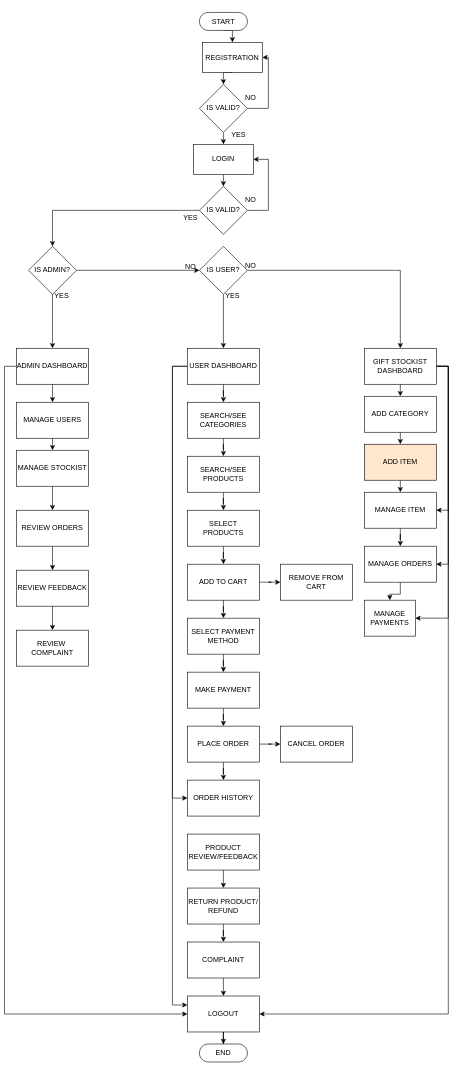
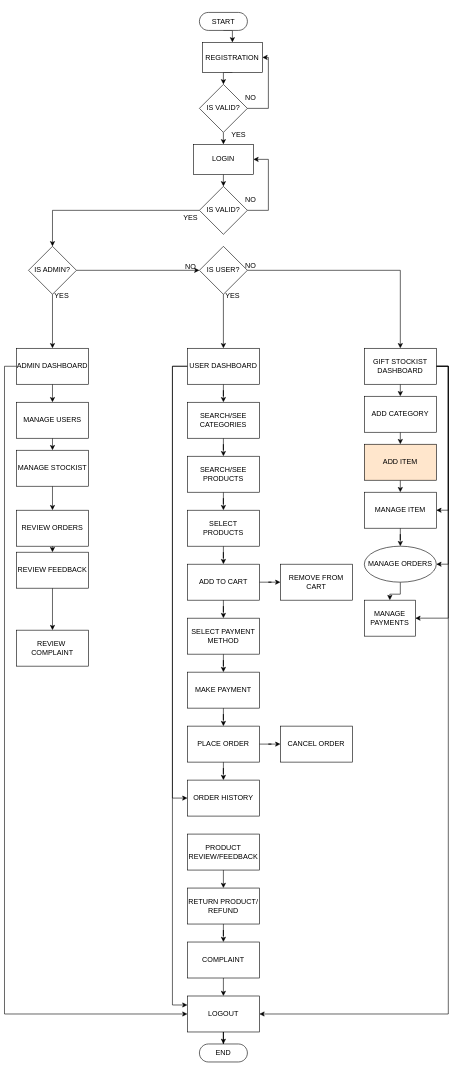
(401, 564) -> (401, 564)
(53, 588) -> (53, 570)
